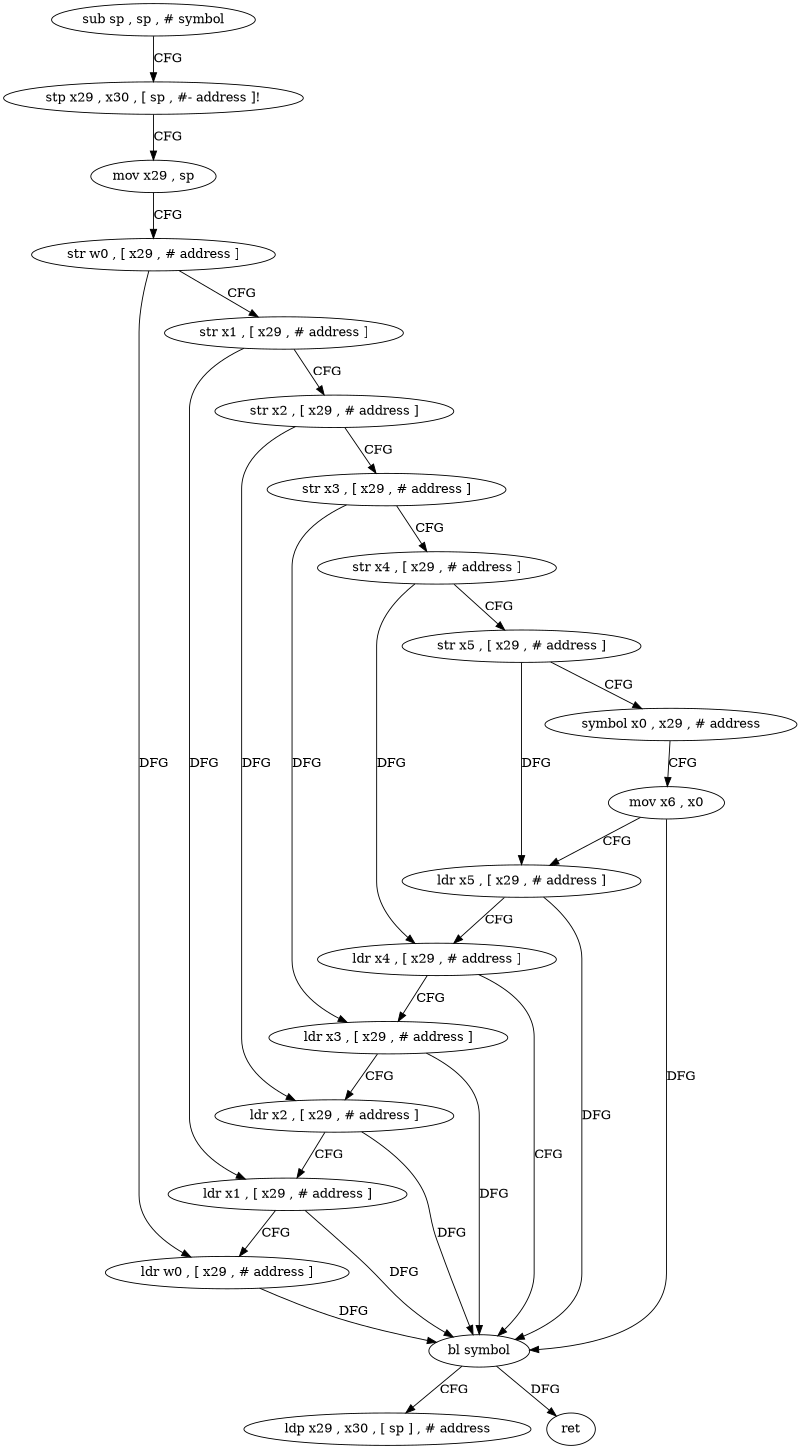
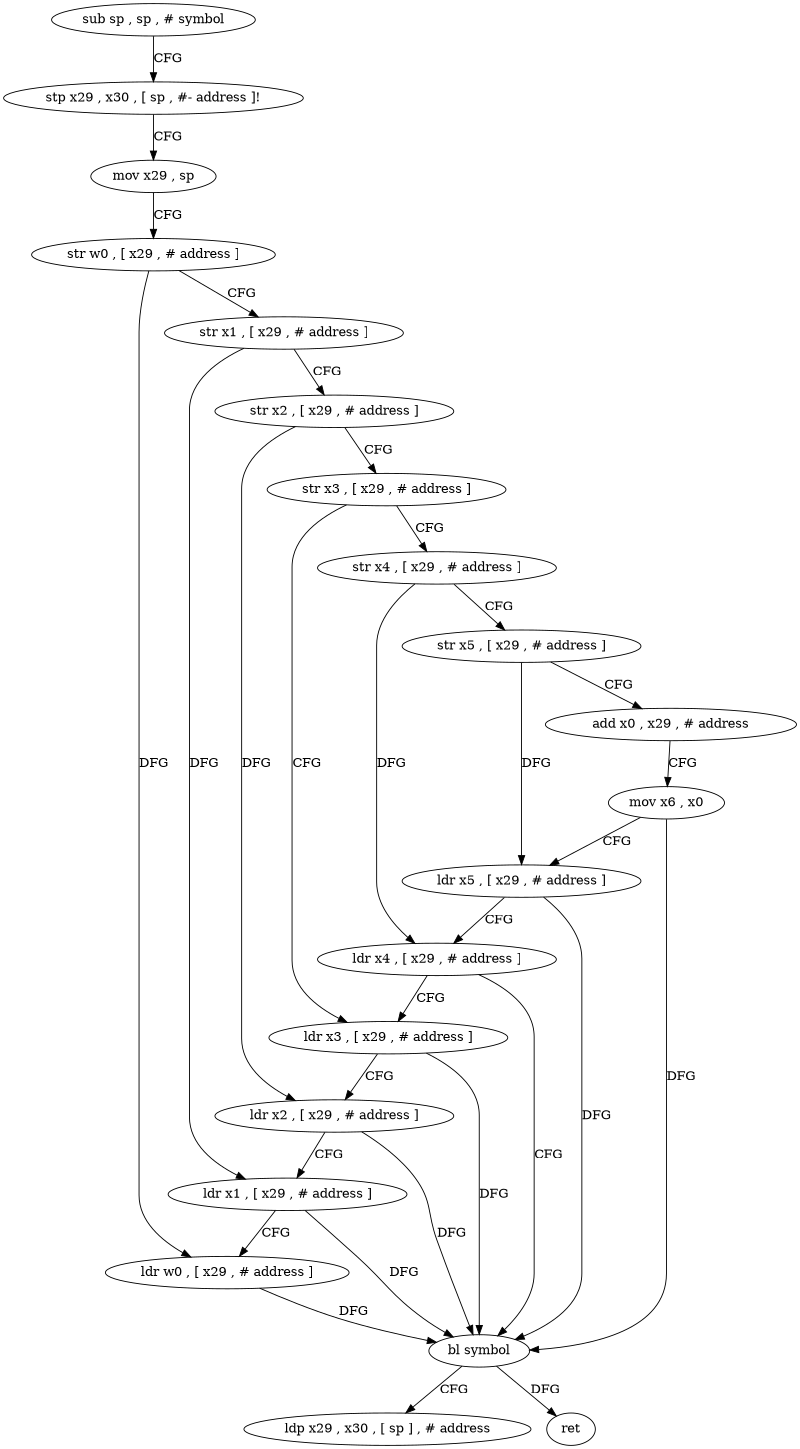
(671, 724) -> (671, 724)
(307, 764) -> (307, 764)
